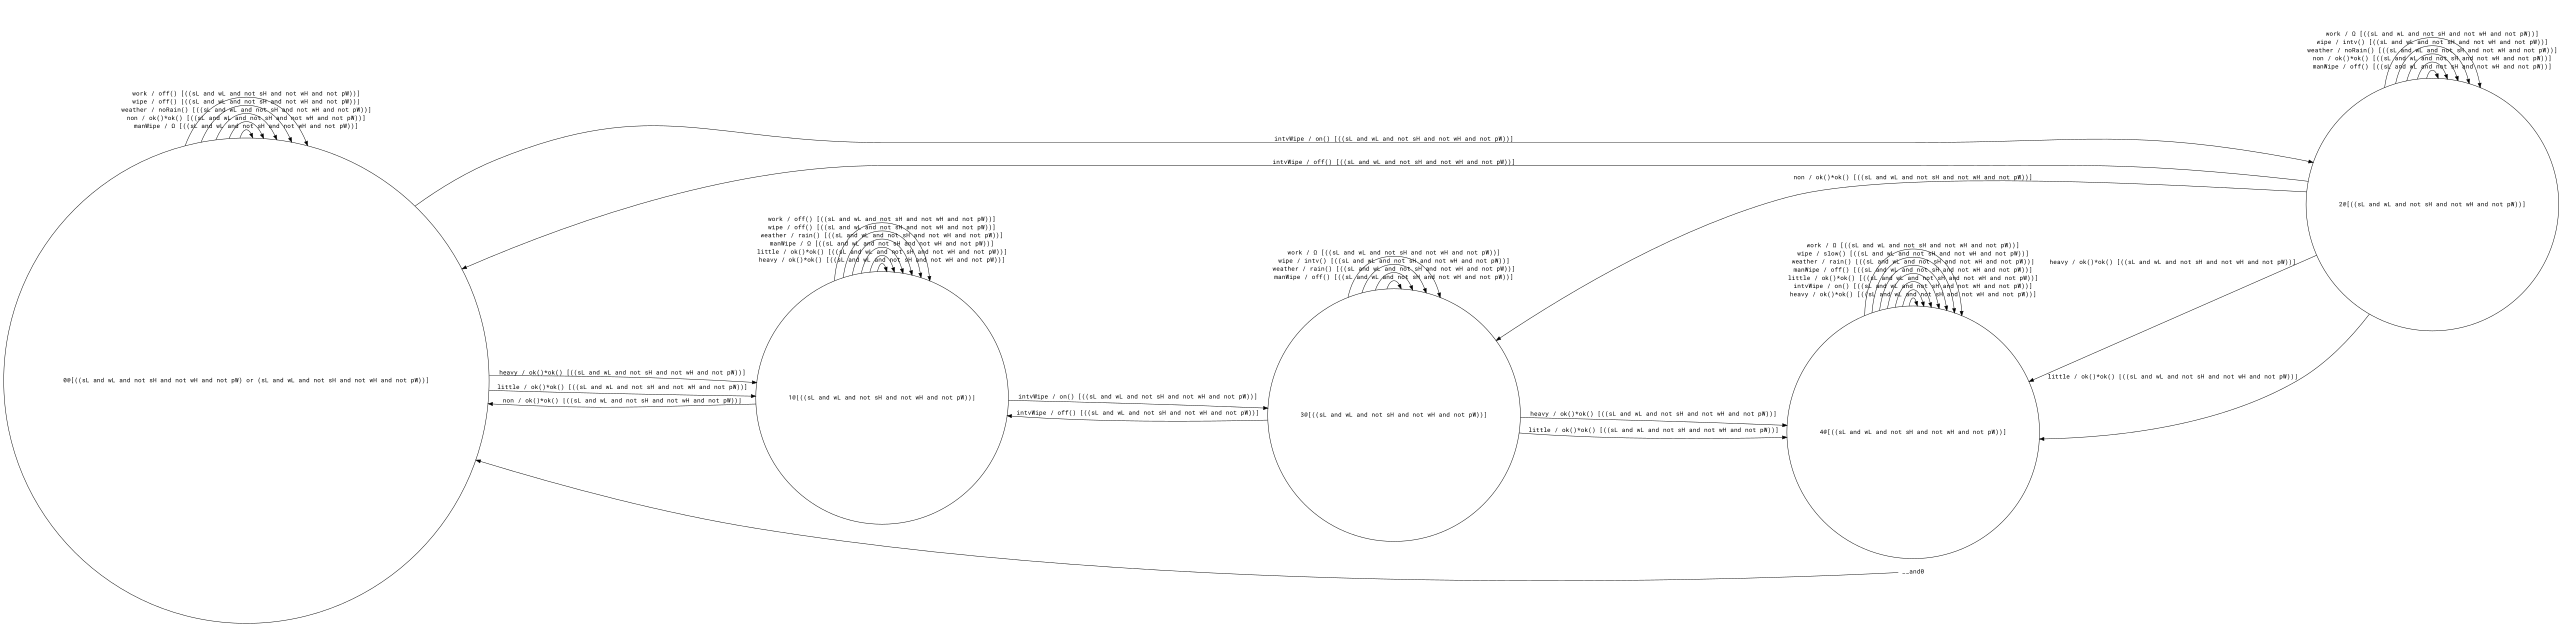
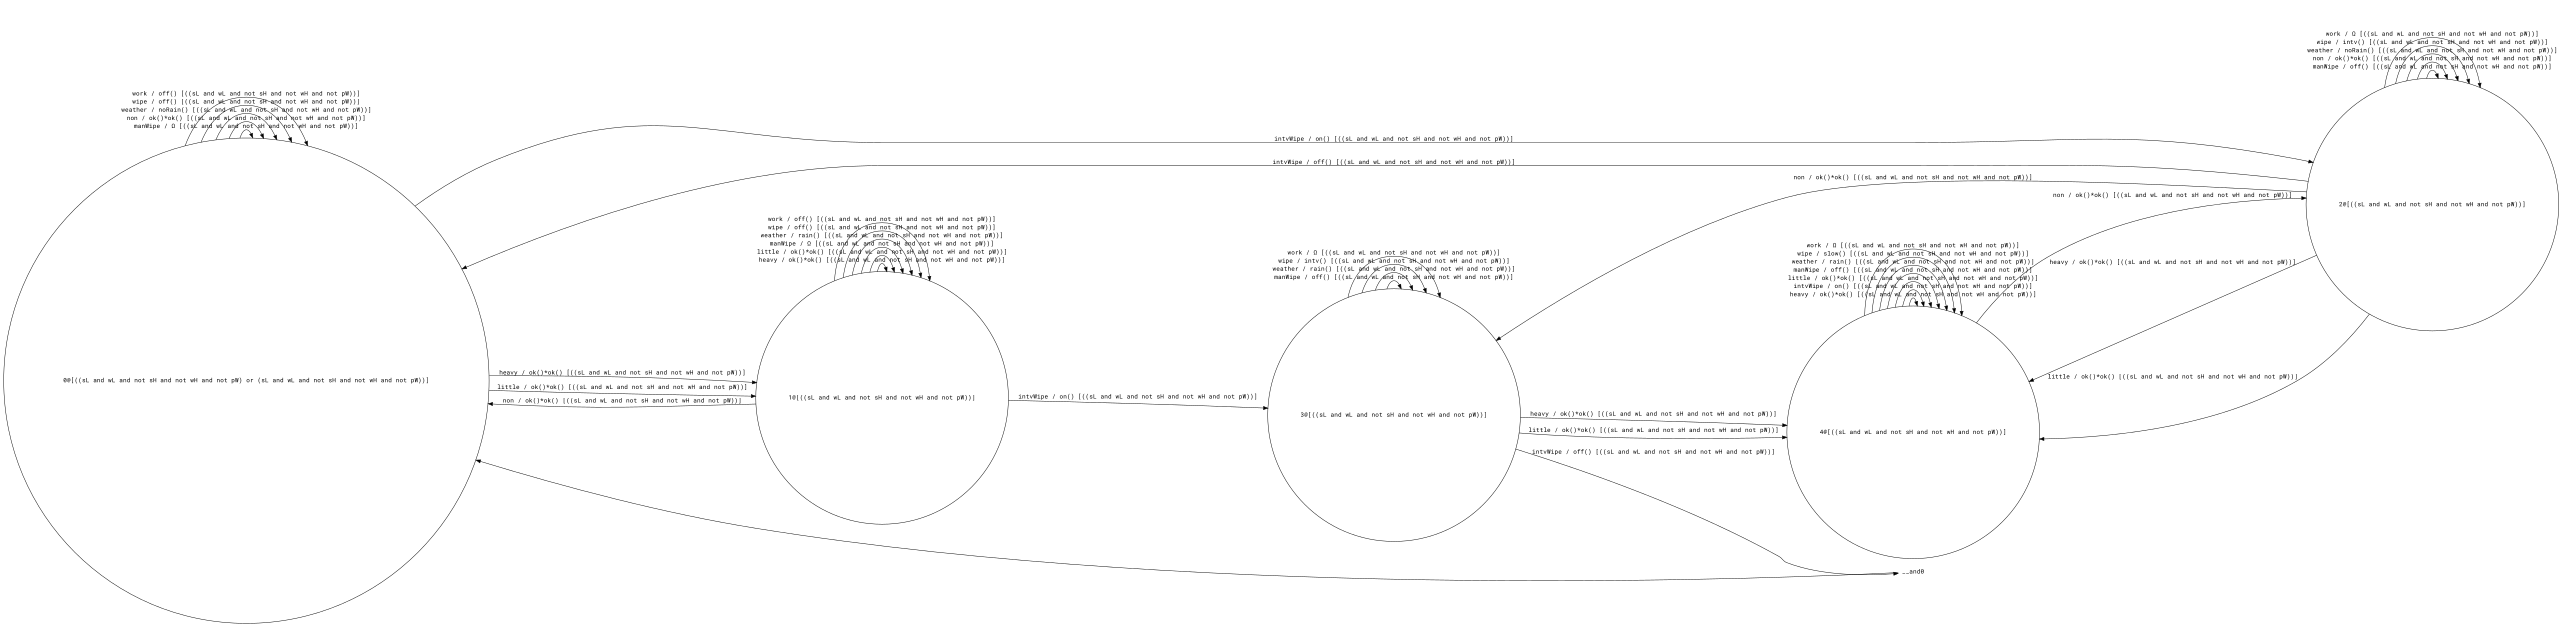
none -> (2124, 225)
(1140, 421) -> (1704, 519)
